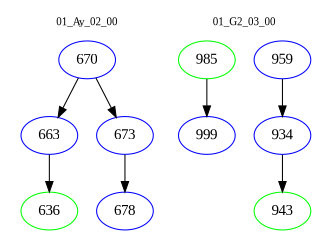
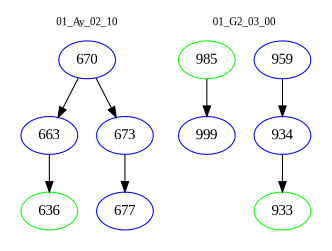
(87, 23) -> (87, 23)
(125, 211) -> (125, 211)
(282, 211) -> (282, 211)
